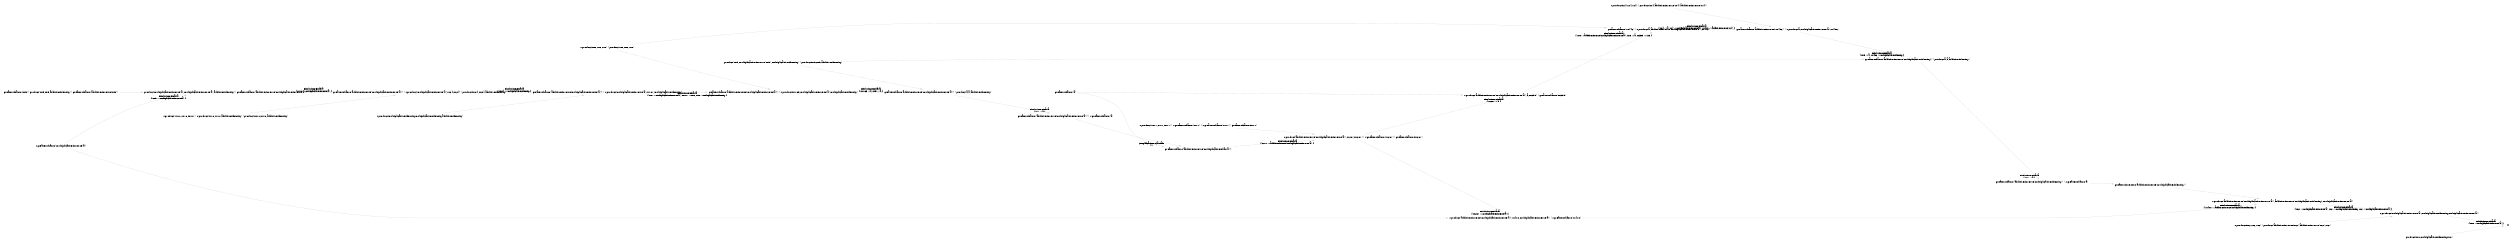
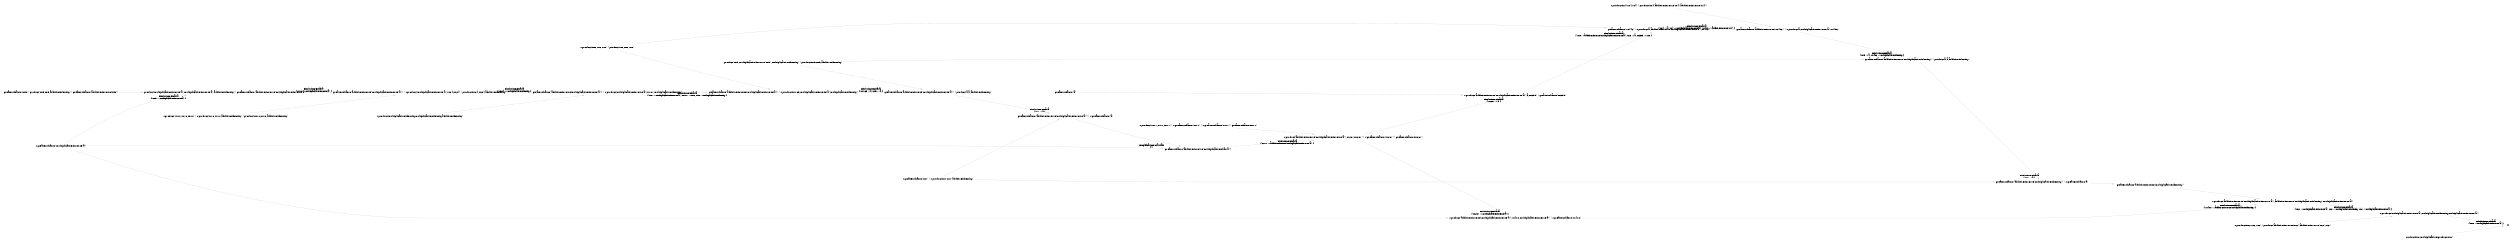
(1123, 115) -> (625, 146)
none -> (938, 179)
(2150, 185) -> (2150, 185)
(2429, 237) -> (2429, 237)
